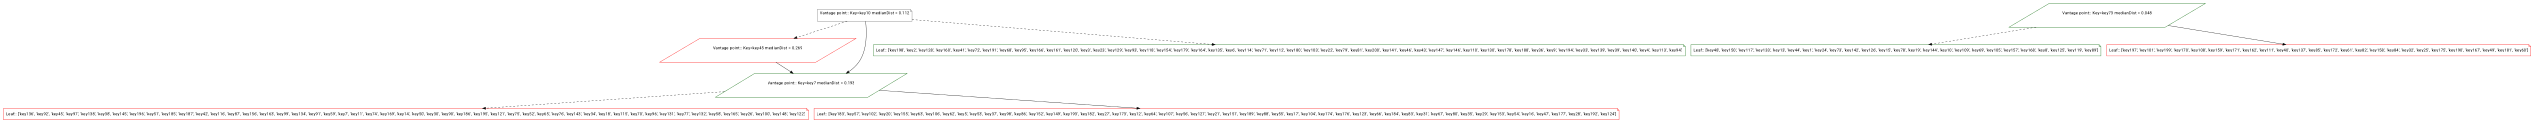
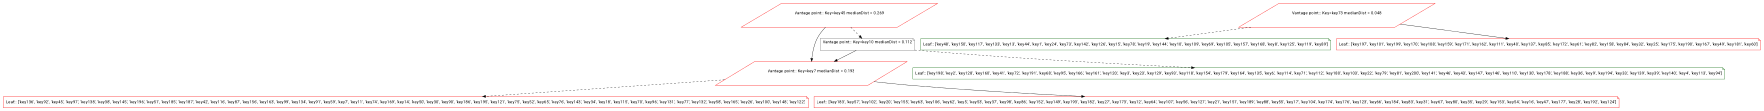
(2107, 15) -> (1337, 15)
(822, 29) -> (855, 32)
(811, 85) -> (811, 73)
